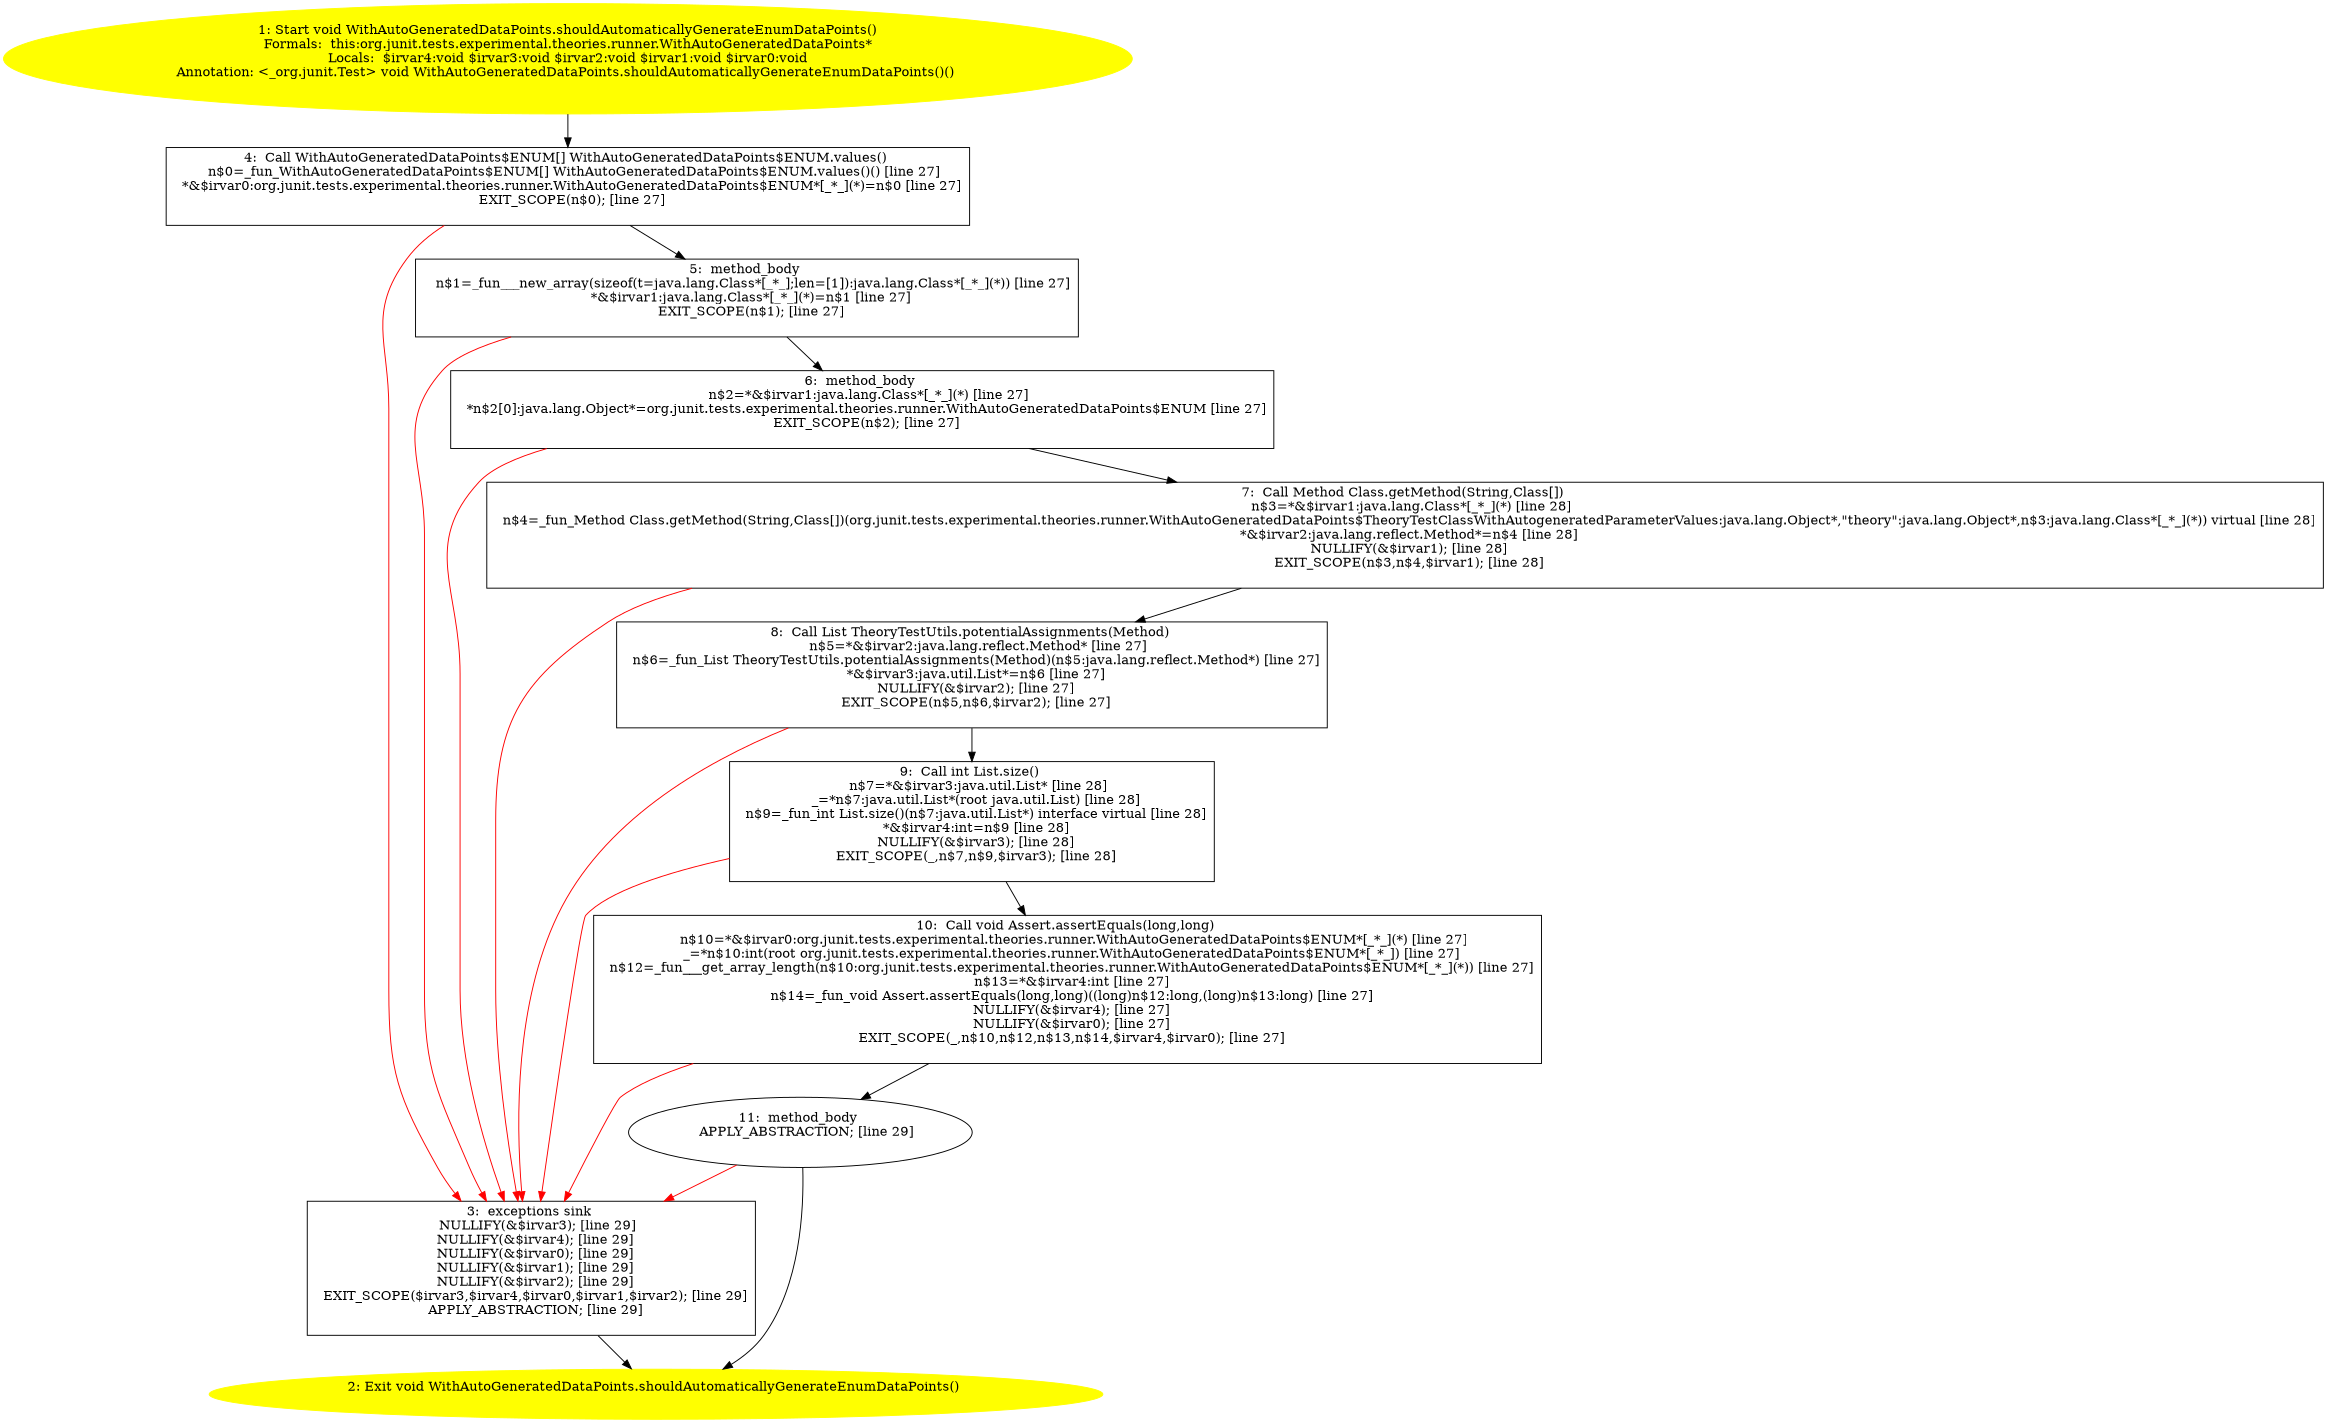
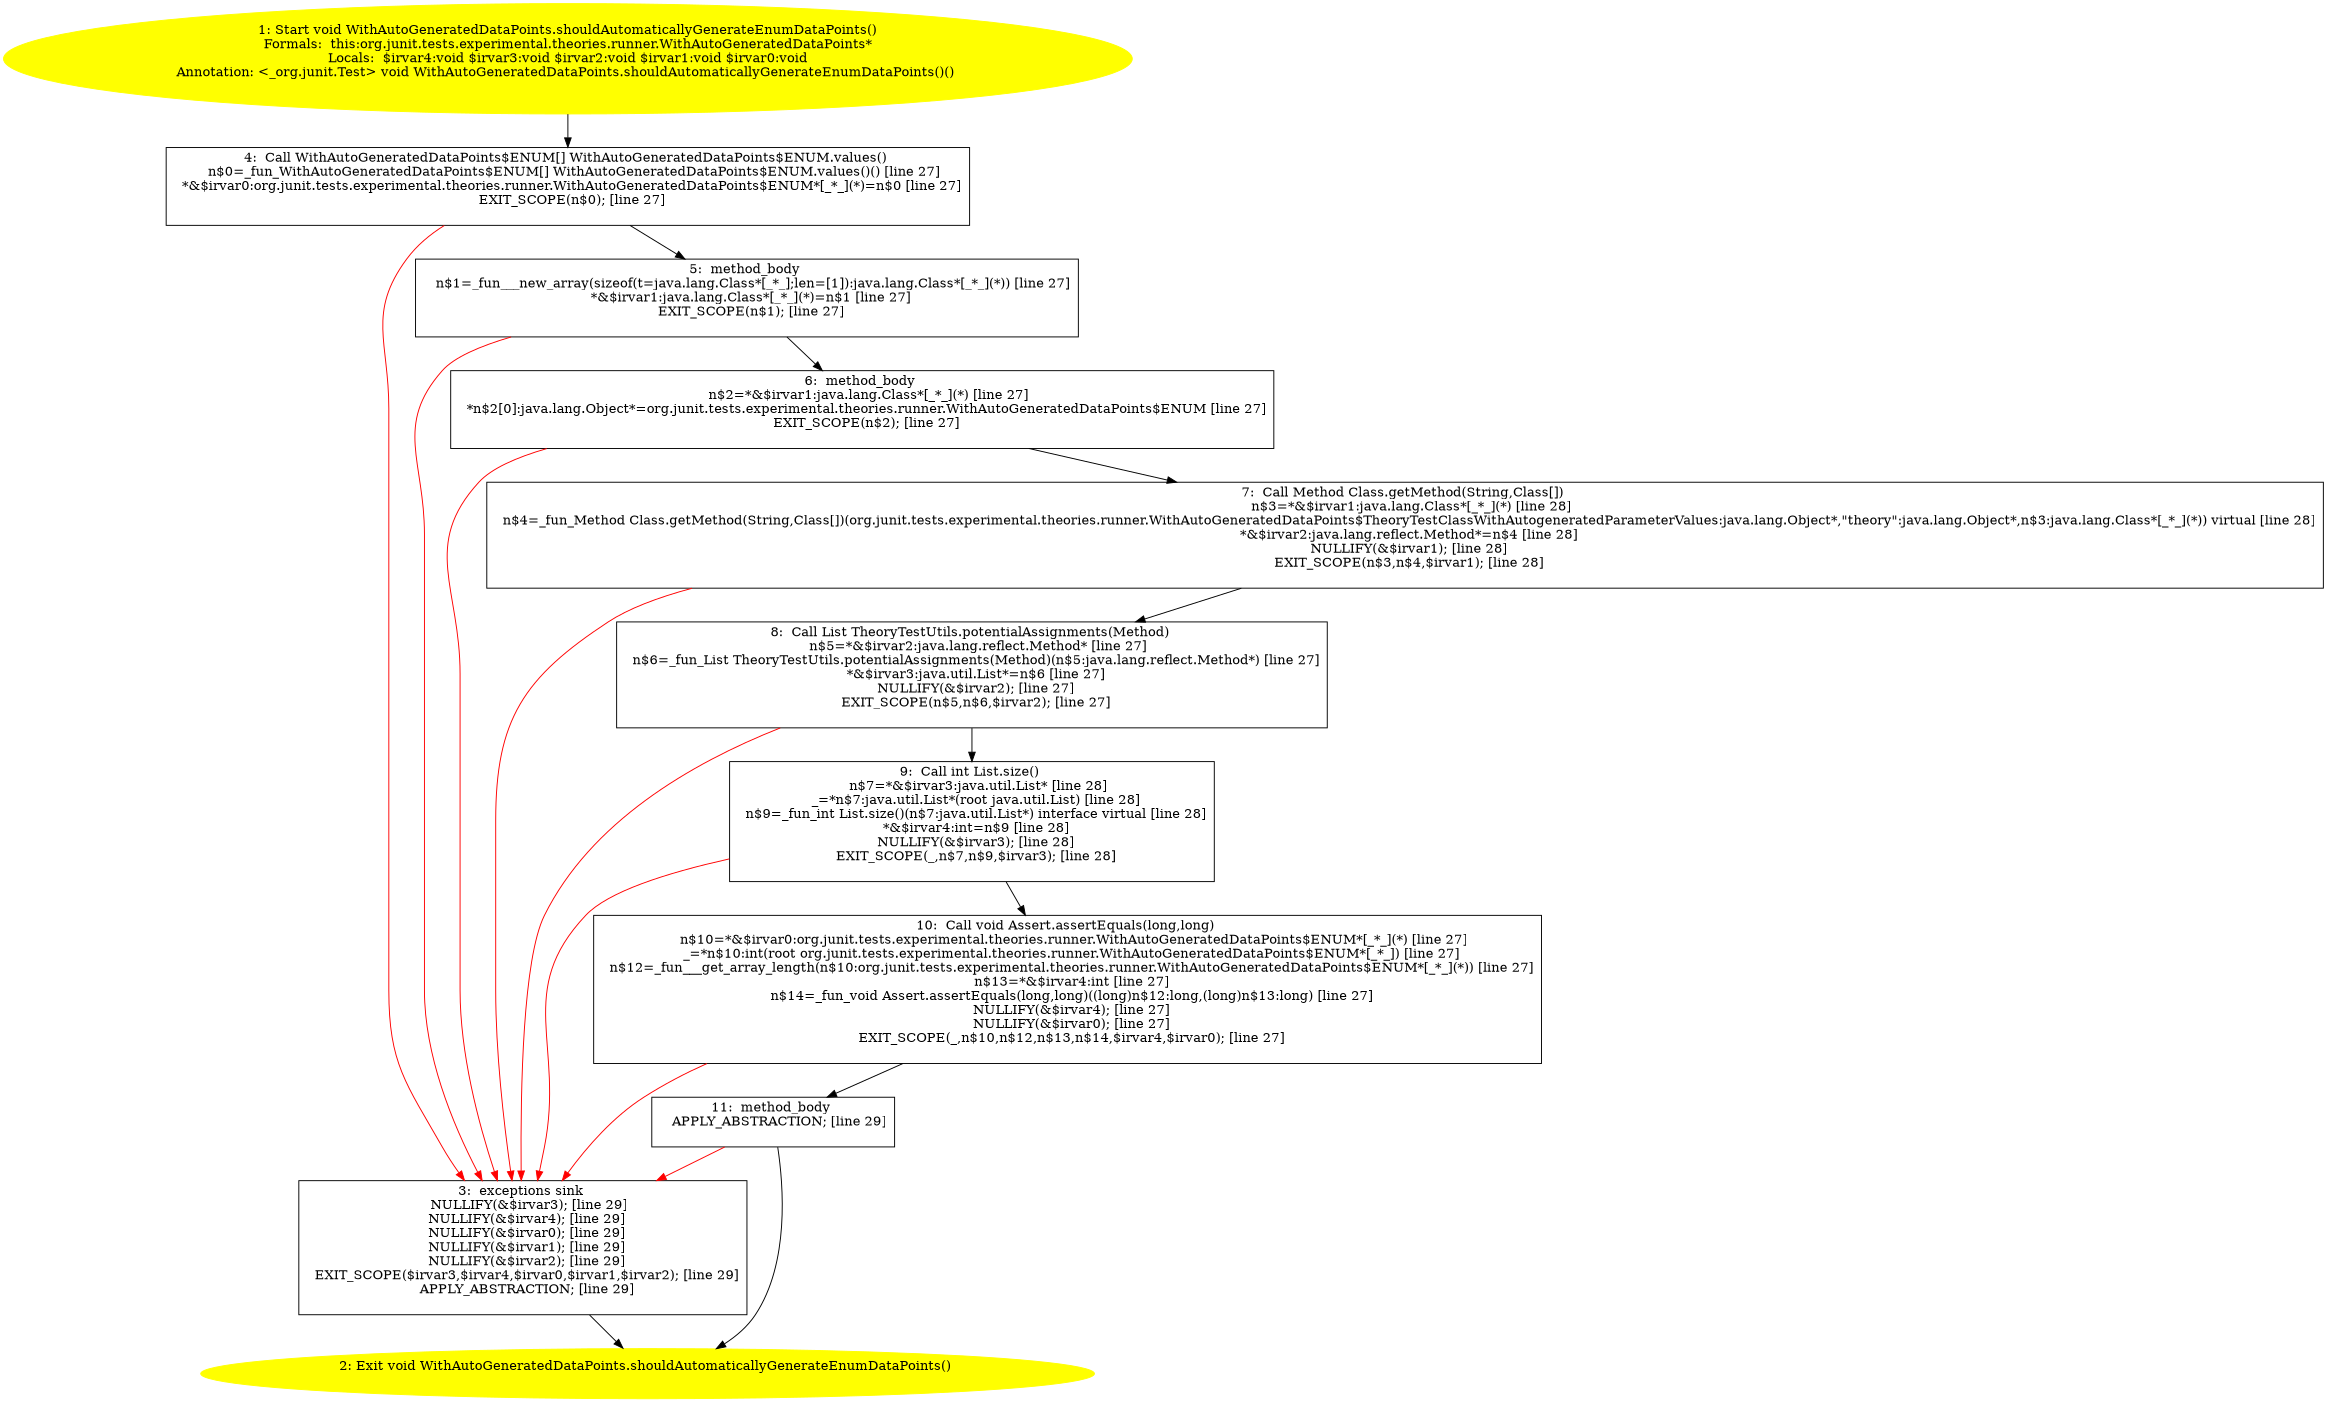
(800, 1132) -> (773, 1122)
